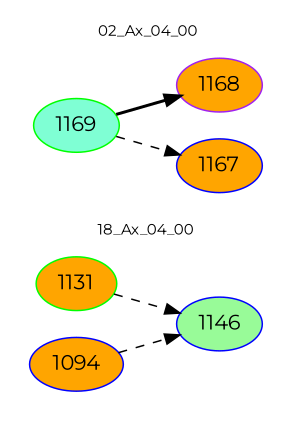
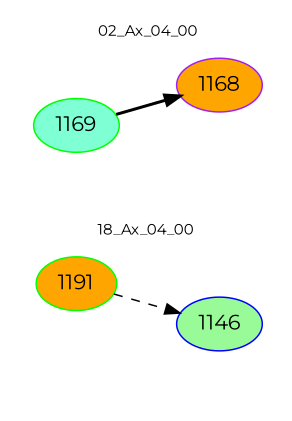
(219, 166) -> none
(76, 284) -> (76, 284)
(76, 364) -> none
